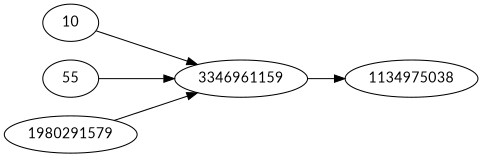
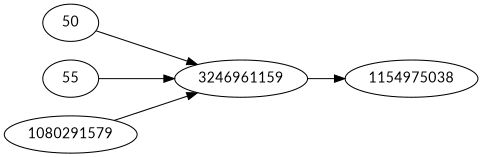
(71, 23) -> (71, 23)
(241, 79) -> (241, 79)
(412, 79) -> (412, 79)
(71, 135) -> (71, 135)
